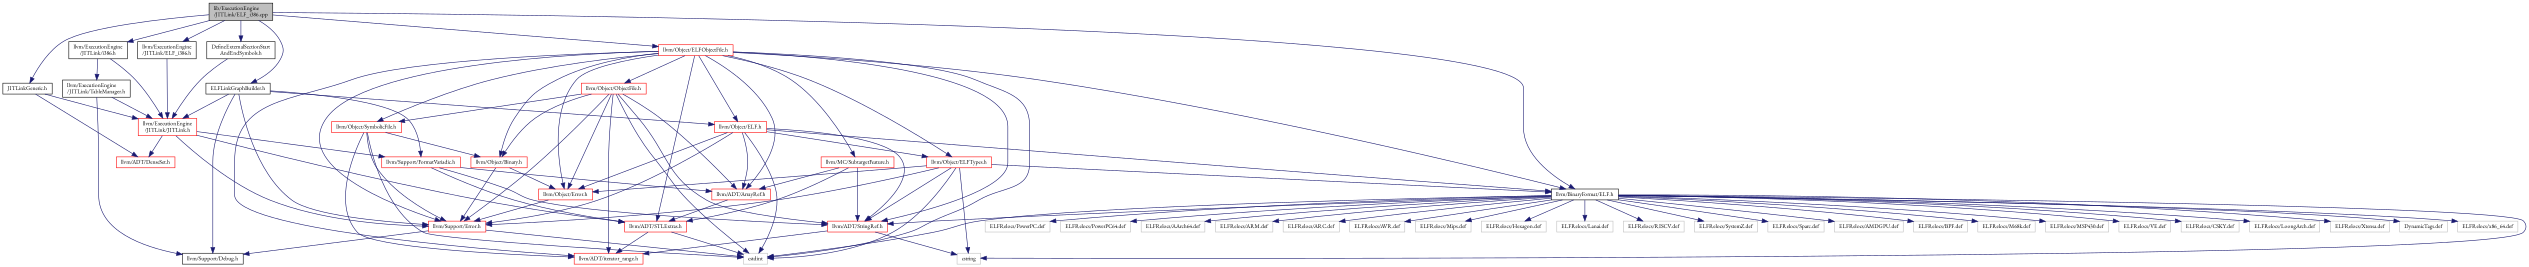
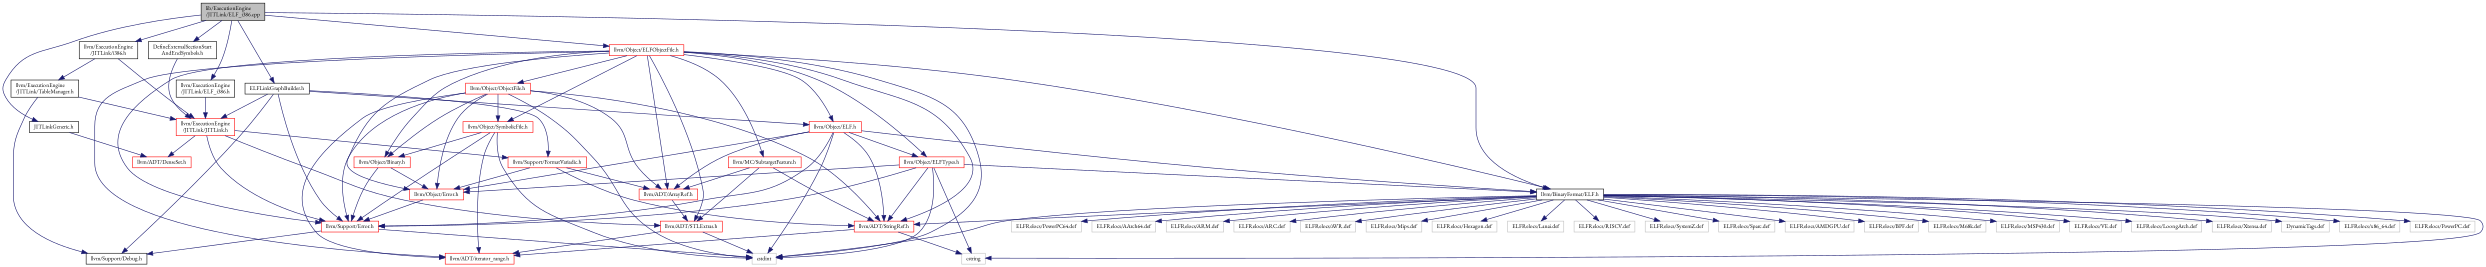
(89, 106) -> none
(523, 202) -> (495, 178)
(2210, 227) -> none
